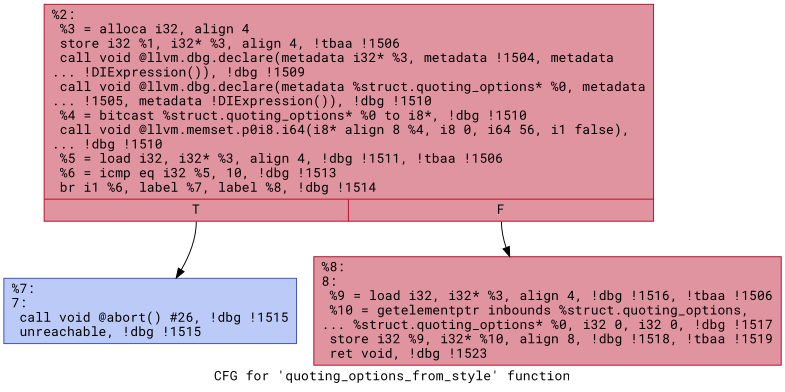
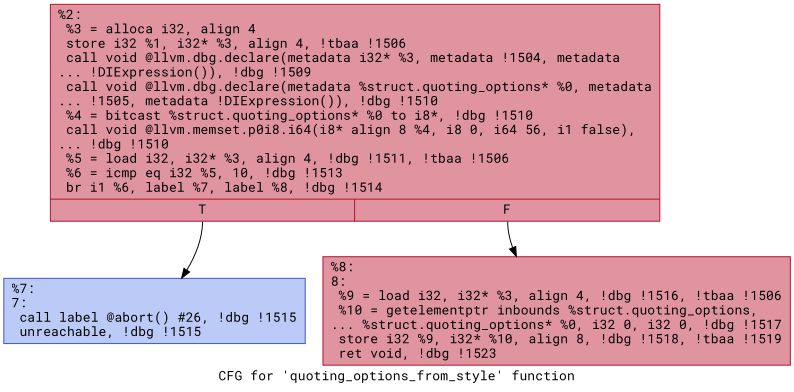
(150, 318) -> (155, 318)
